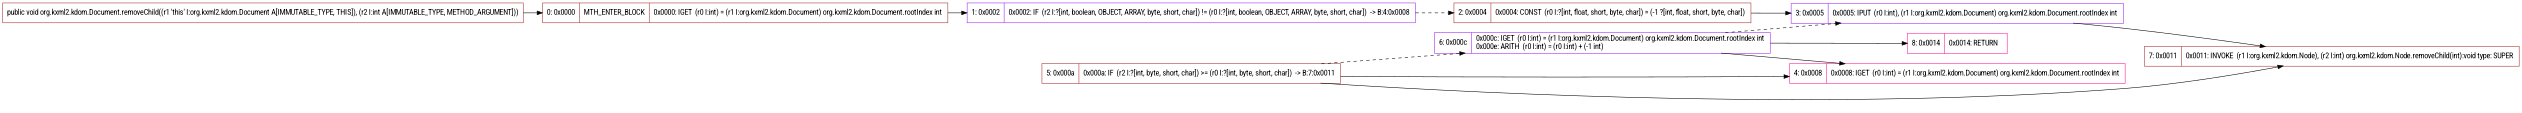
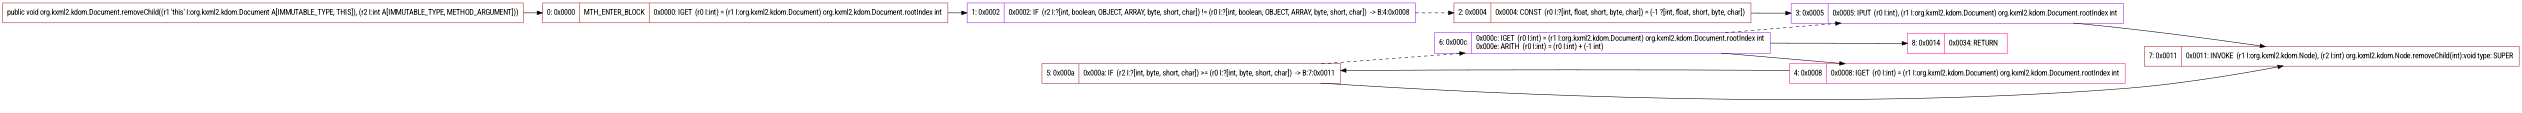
(1976, 43) -> (1976, 43)
(1562, 77) -> (1568, 70)
